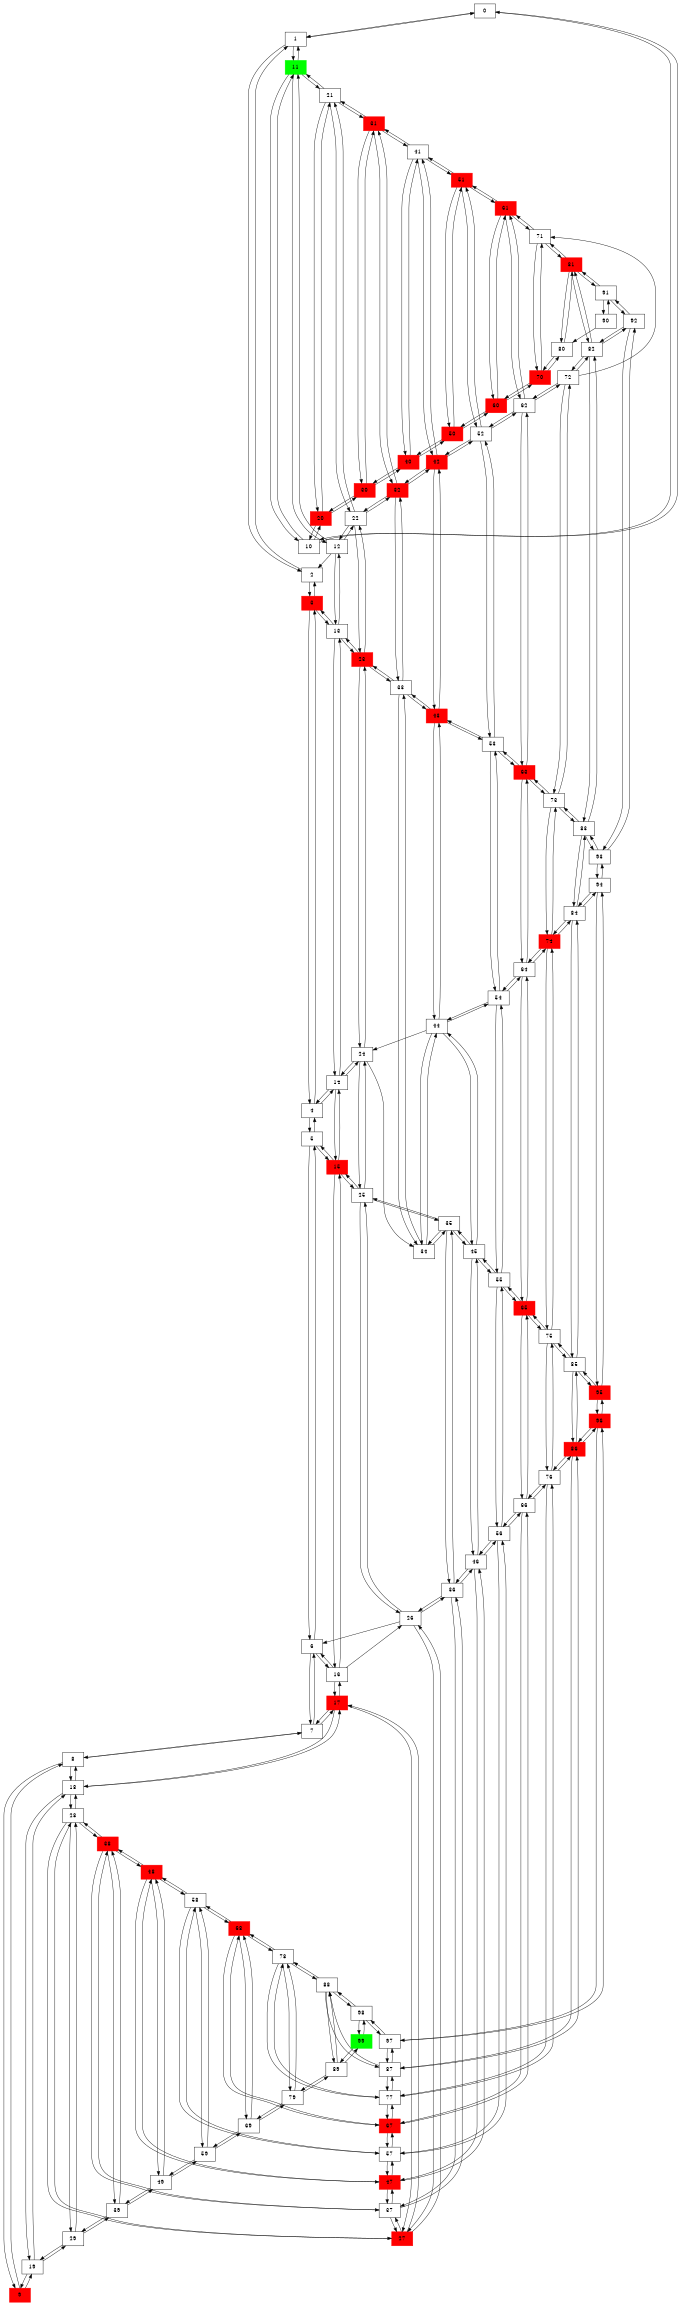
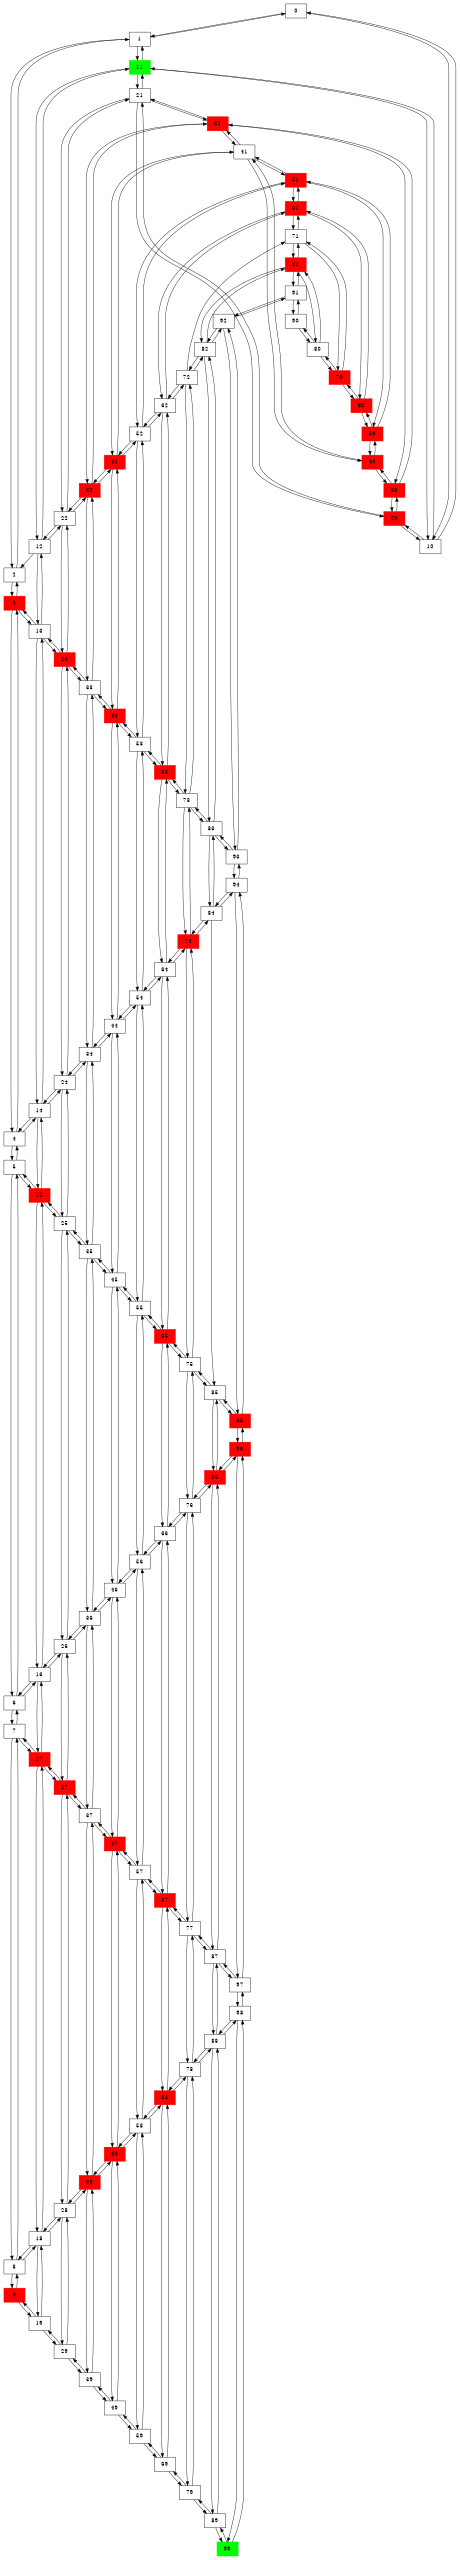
none -> (310, 337)
(401, 1040) -> (76, 1067)
(578, 1141) -> none
(363, 1632) -> (51, 1659)
